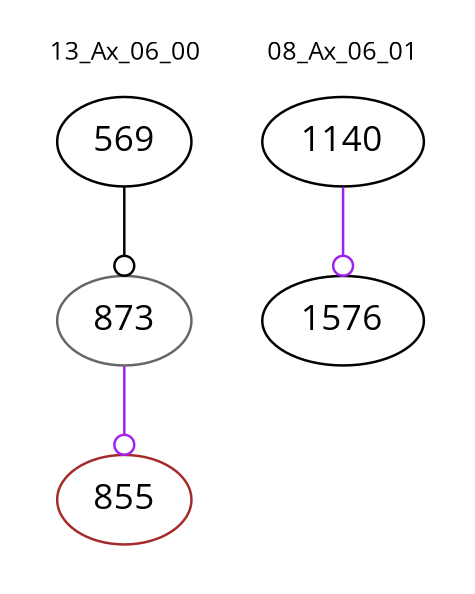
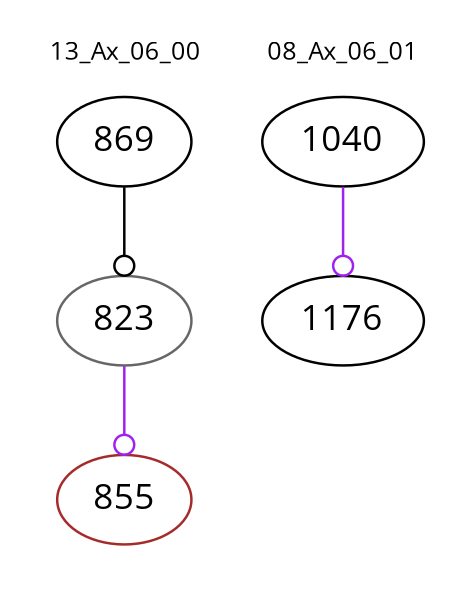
(124, 142) -> (124, 142)
(343, 142) -> (343, 142)
(124, 321) -> (124, 321)
(343, 321) -> (343, 321)
